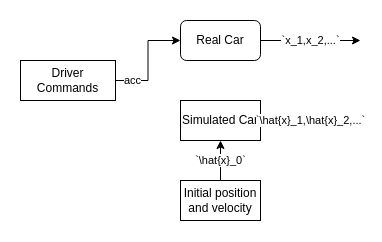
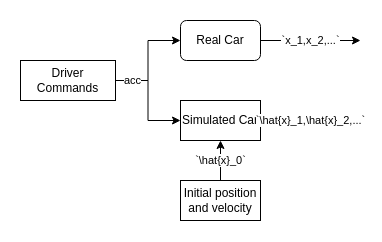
none -> (148, 114)
